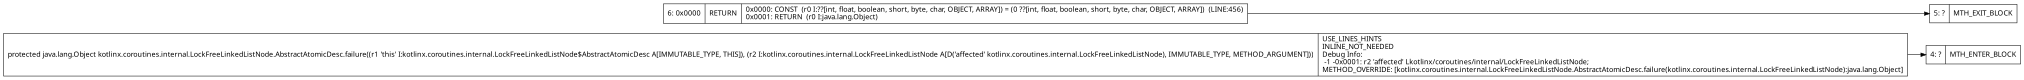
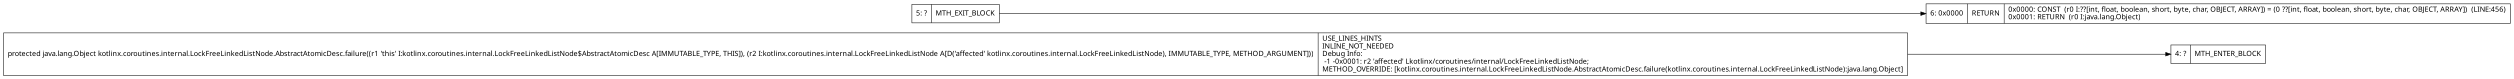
(1586, 14) -> (1460, 14)
